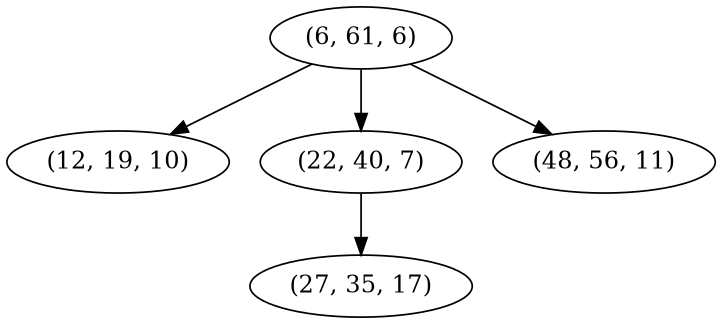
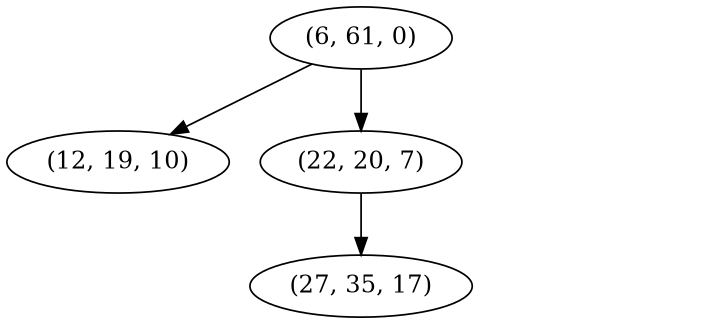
(361, 38) -> (361, 38)
(361, 162) -> (361, 162)
(604, 162) -> none
